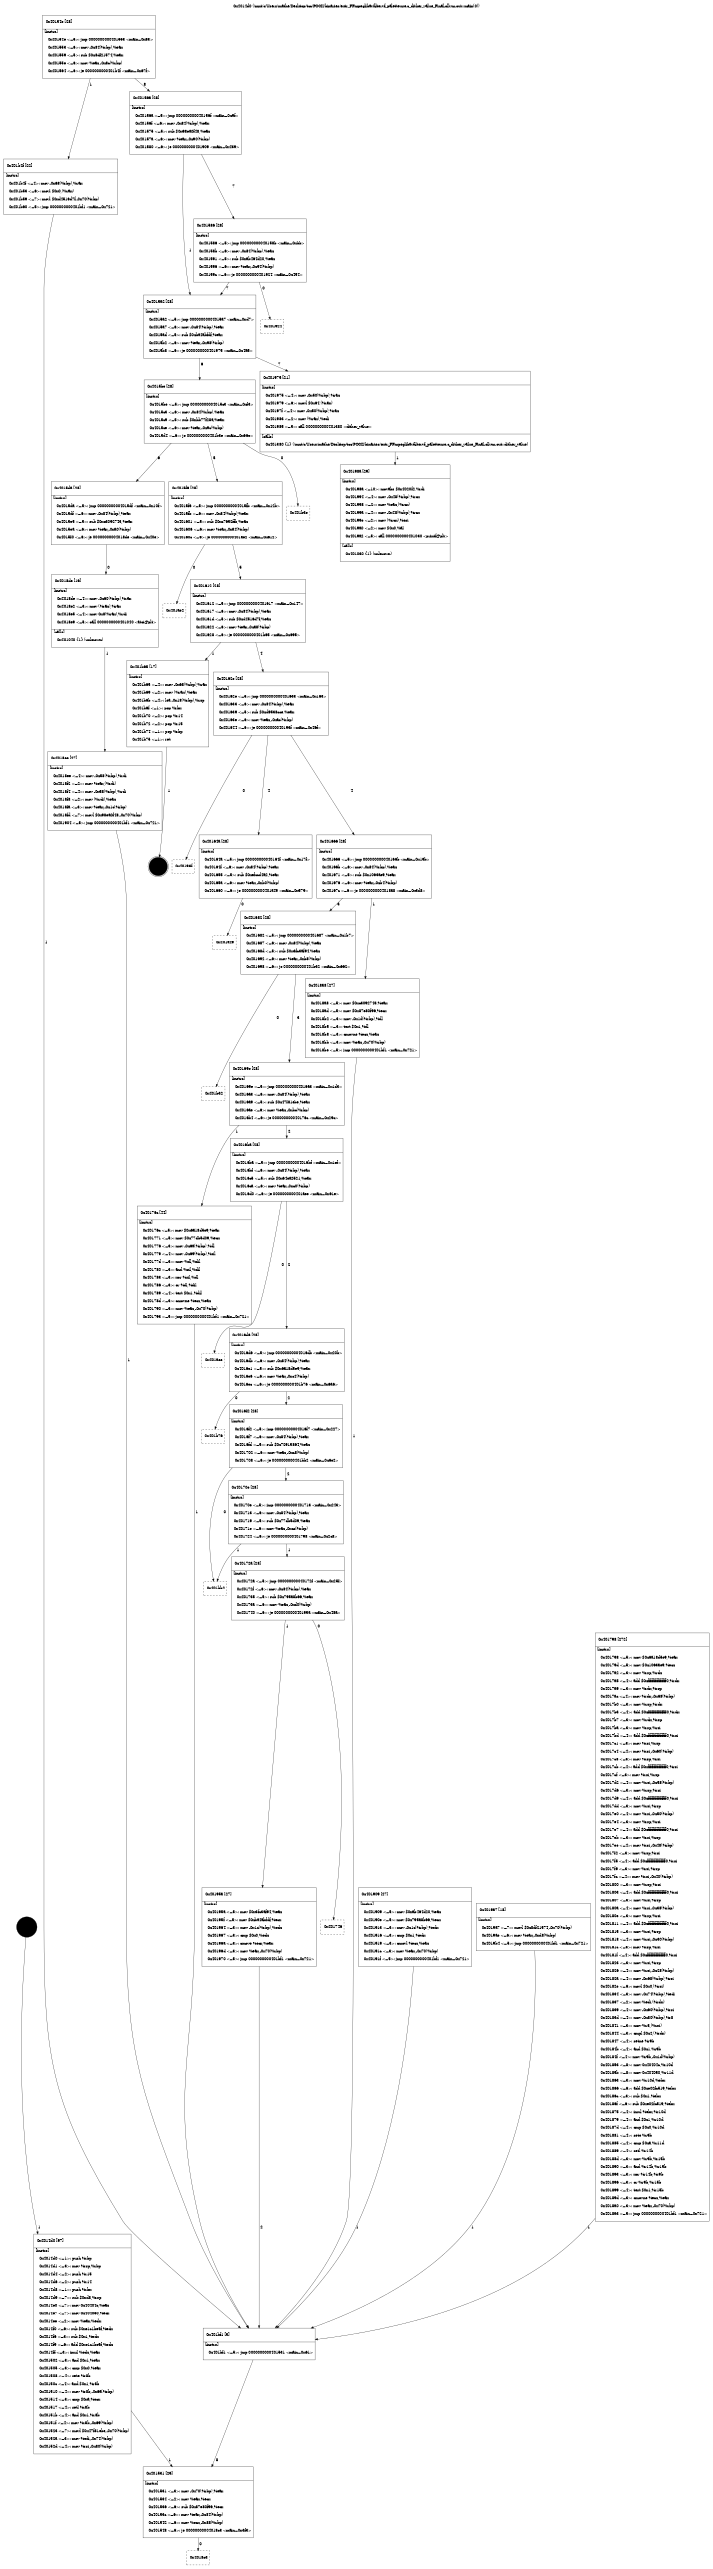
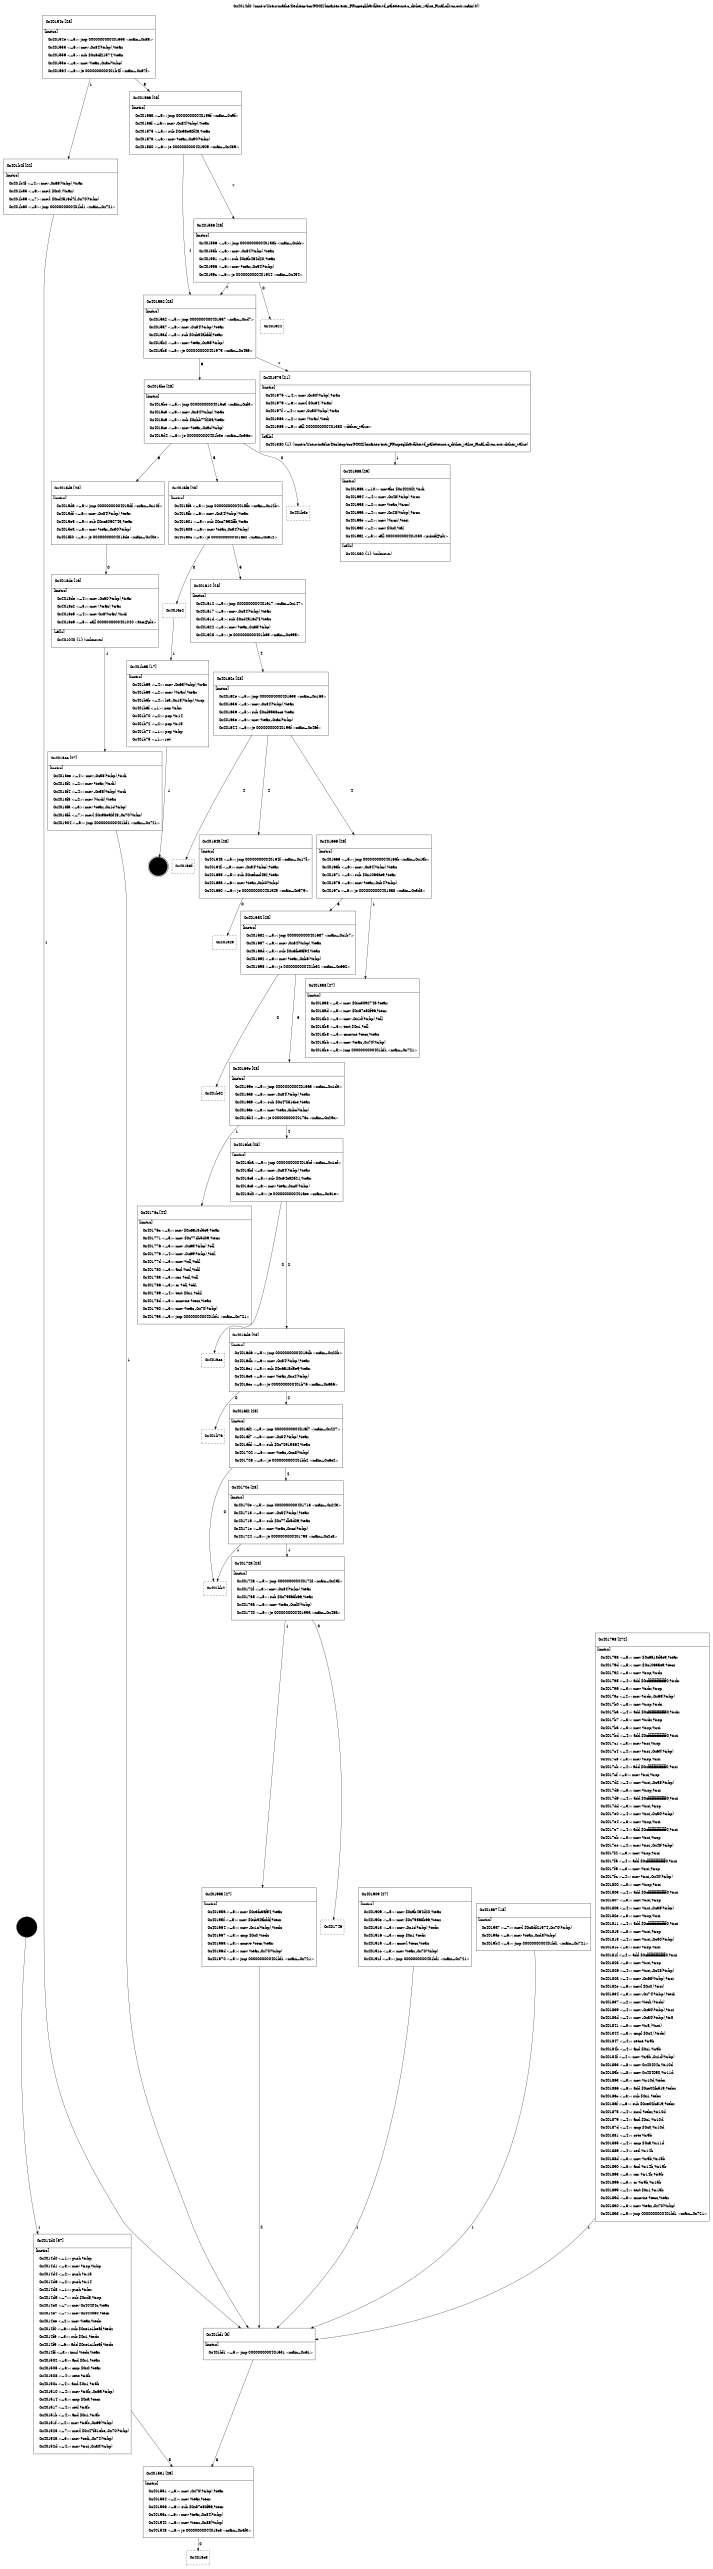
(214, 651) -> (173, 638)
(243, 791) -> (243, 791)
(353, 1703) -> none
(194, 1831) -> none
(169, 2461) -> (169, 2461)
